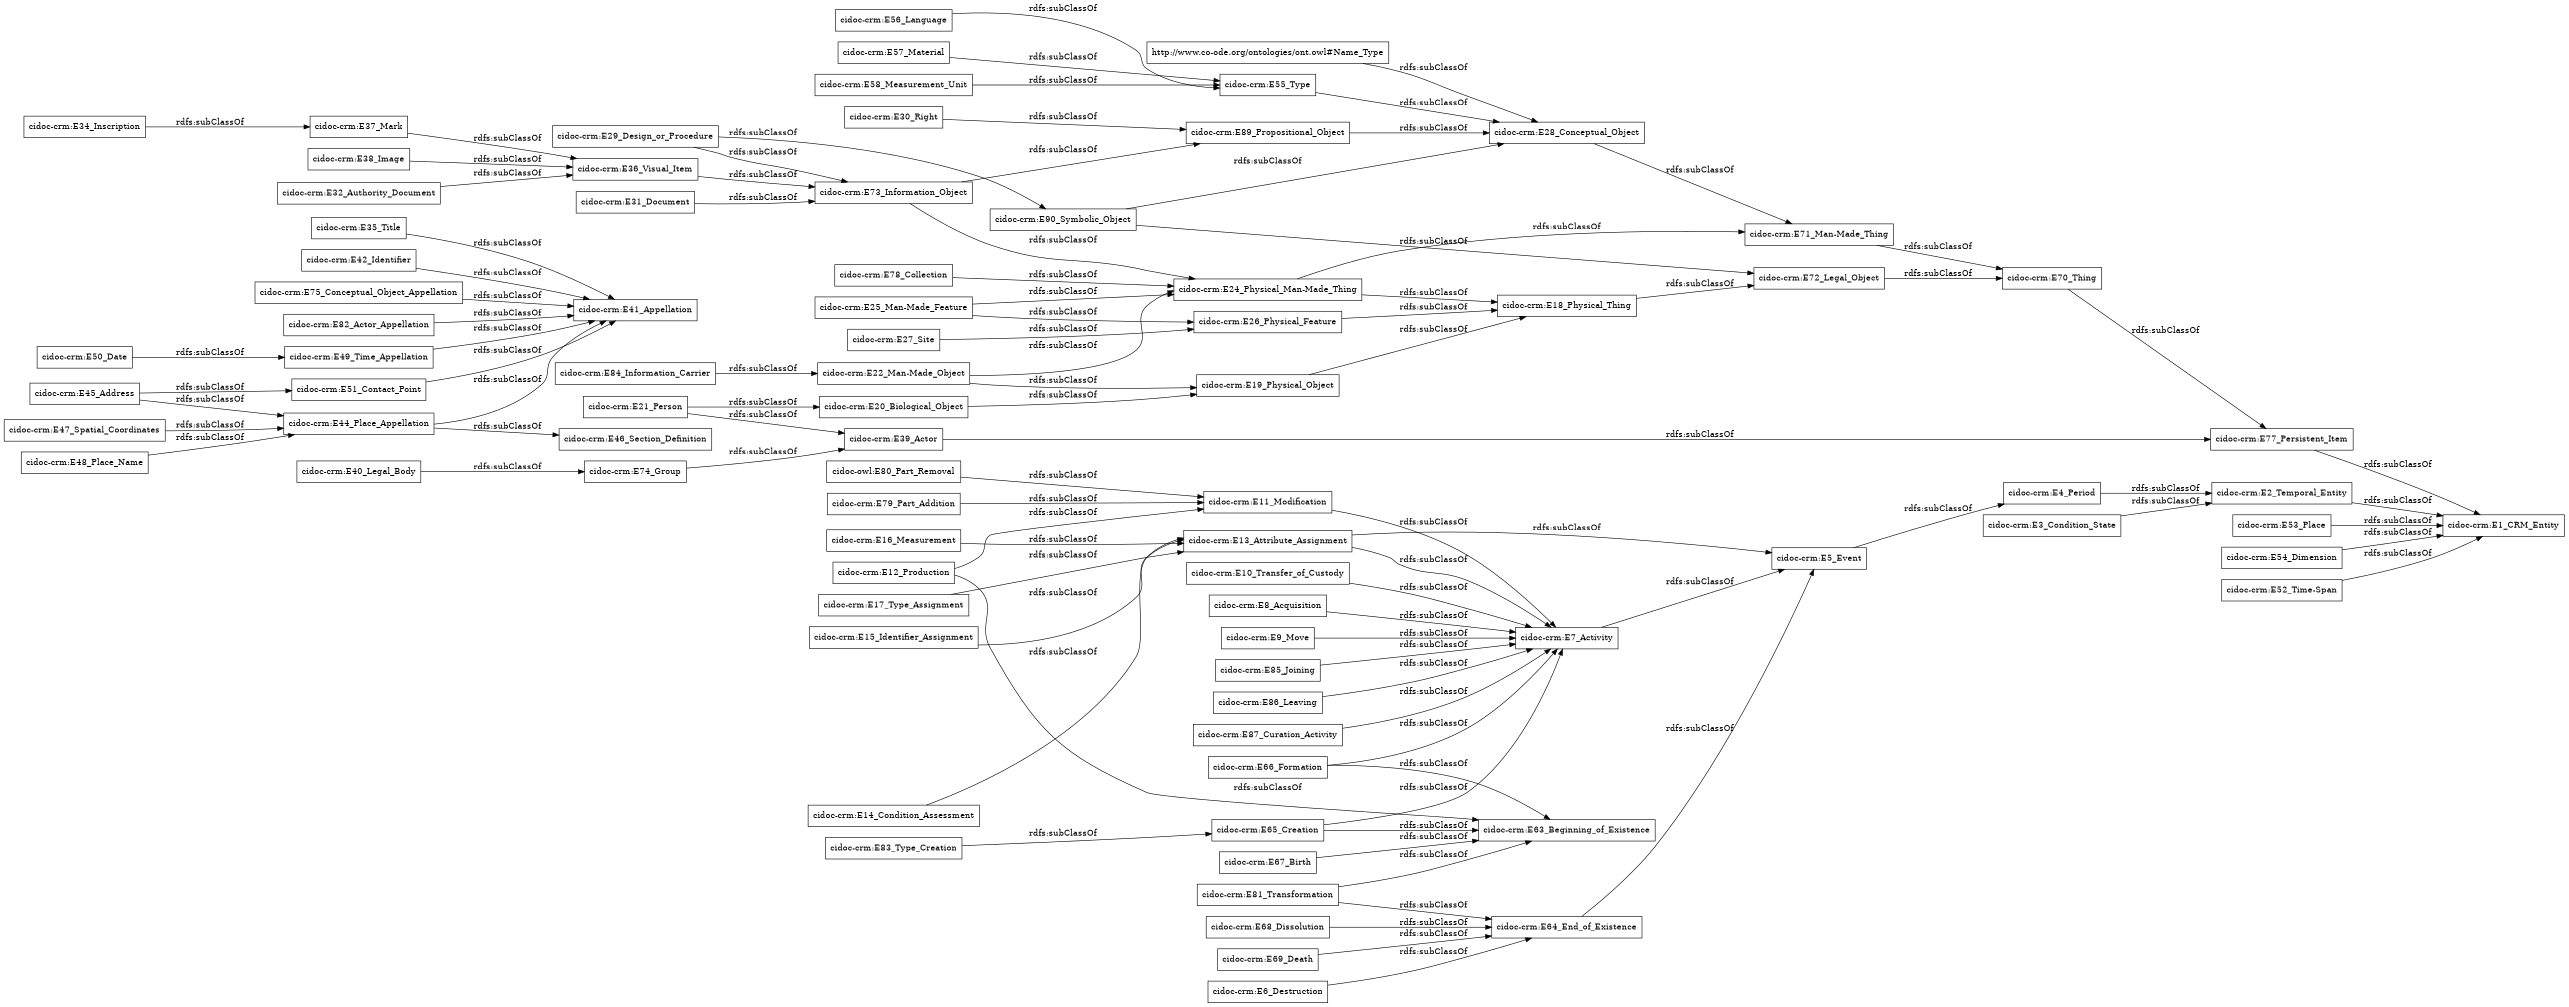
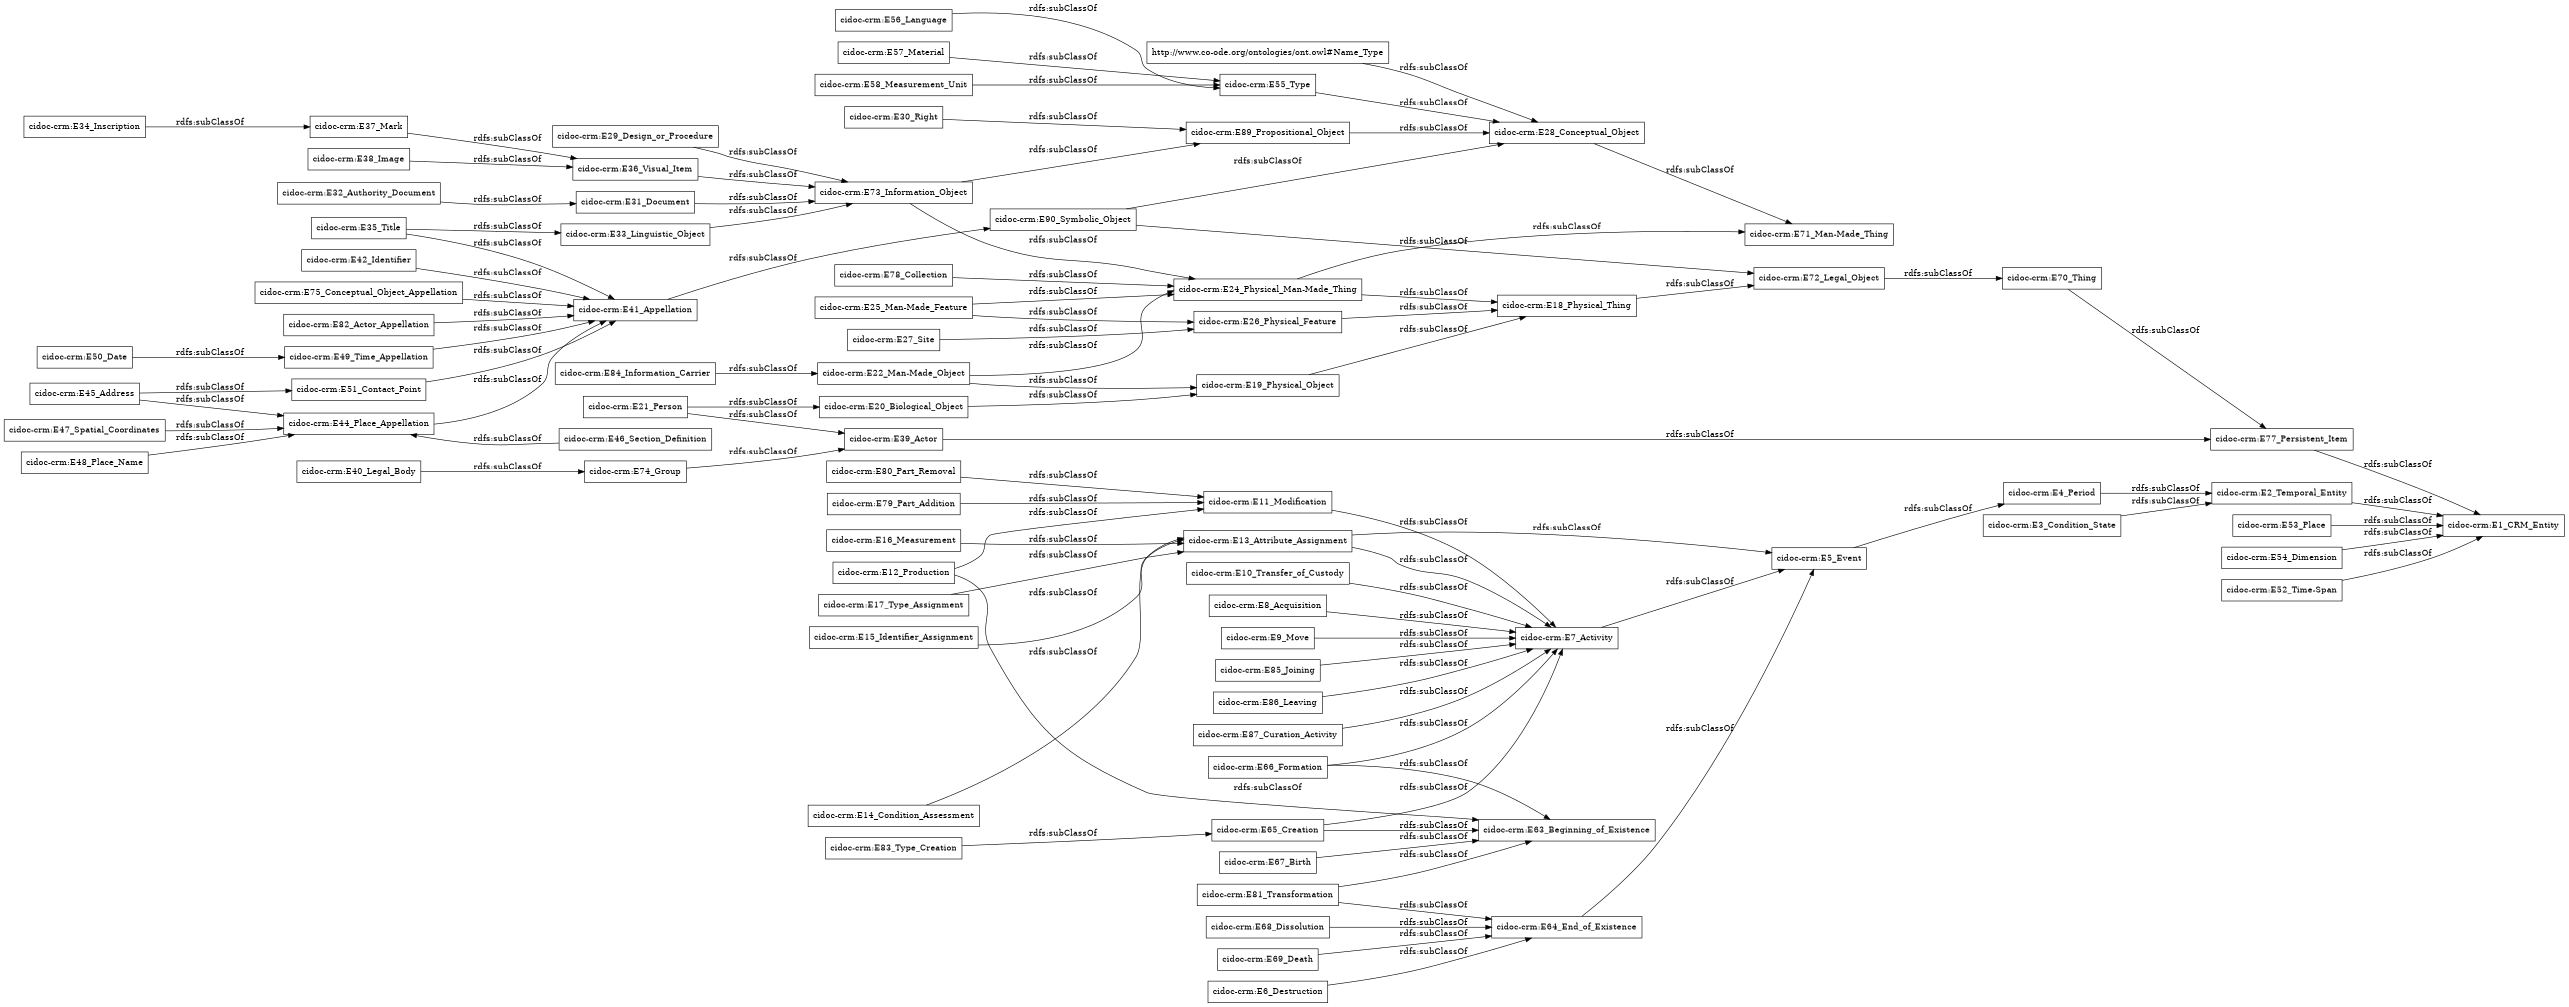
(884, 153) -> (824, 256)
(504, 181) -> (505, 205)
none -> (635, 235)
(1937, 257) -> none
(494, 431) -> (487, 445)
(894, 472) -> (894, 472)
